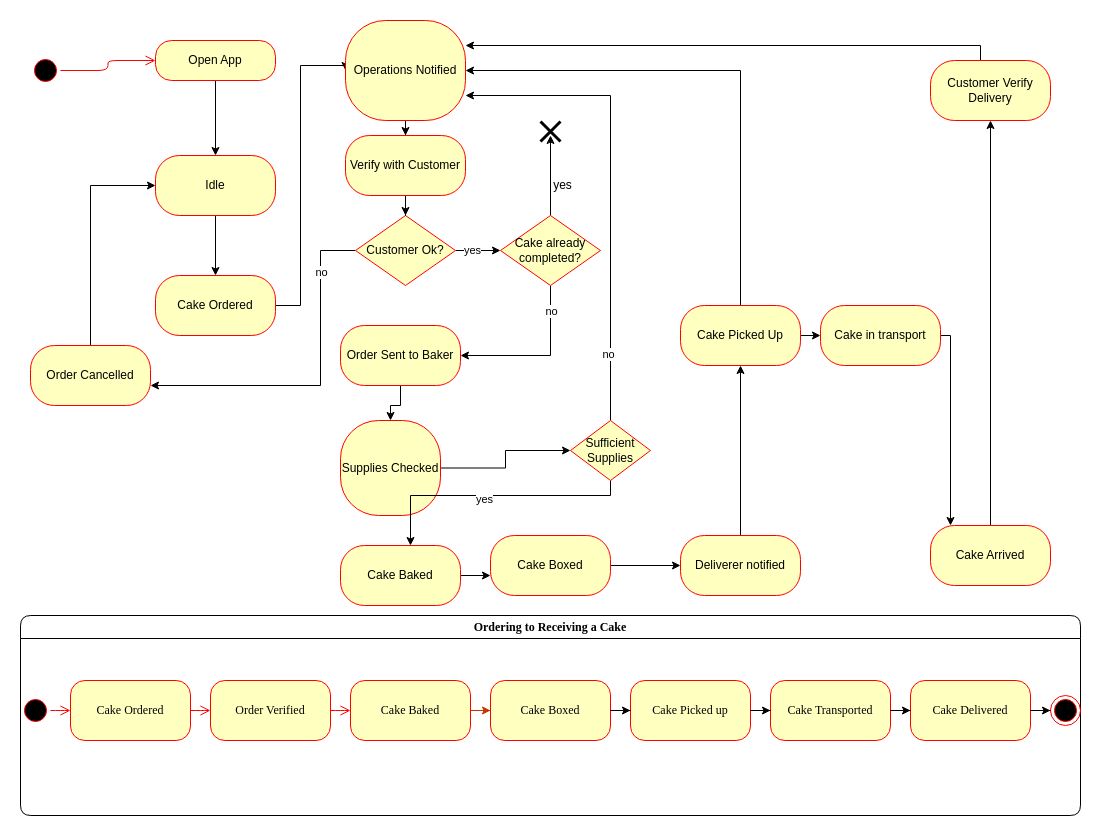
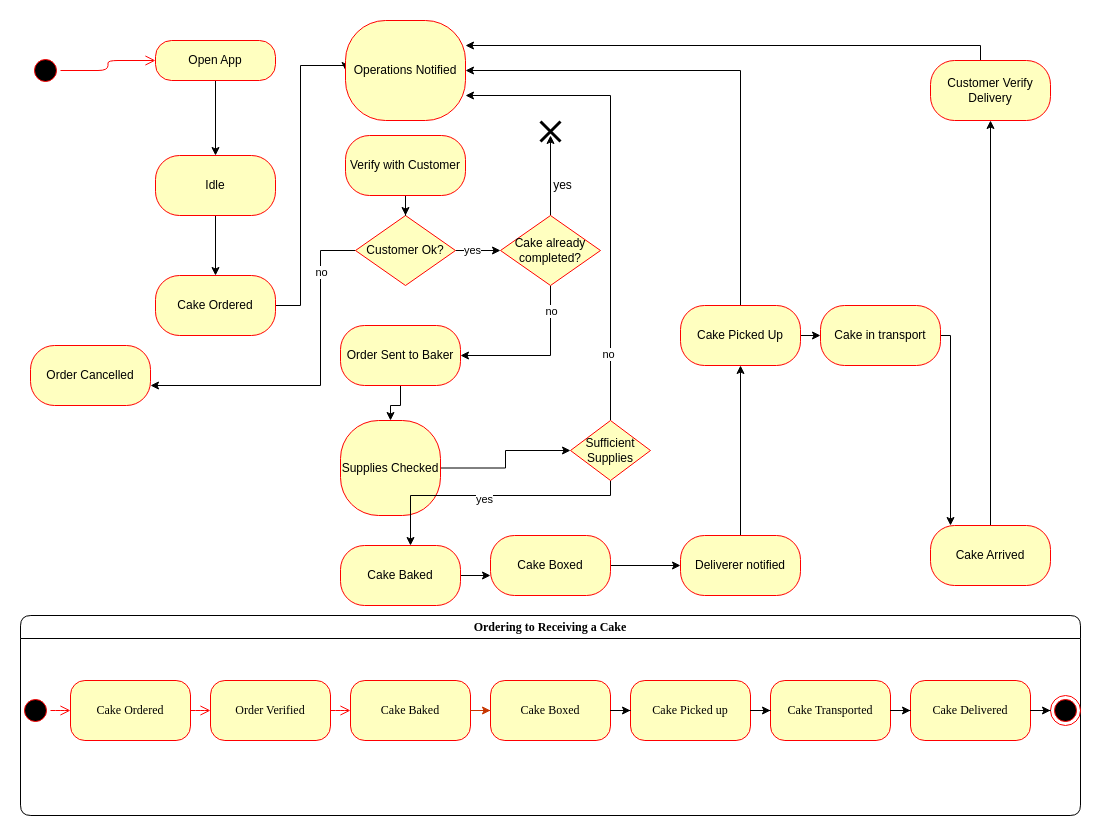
(406, 120) -> none
(91, 237) -> none
